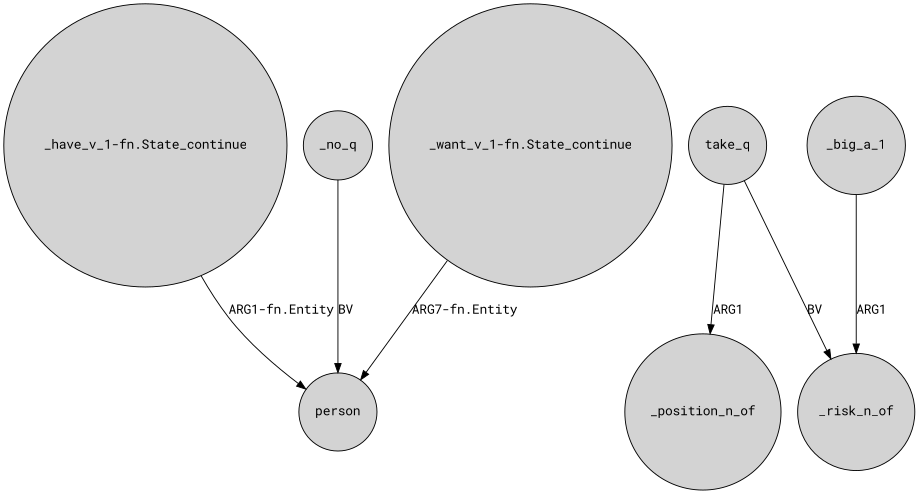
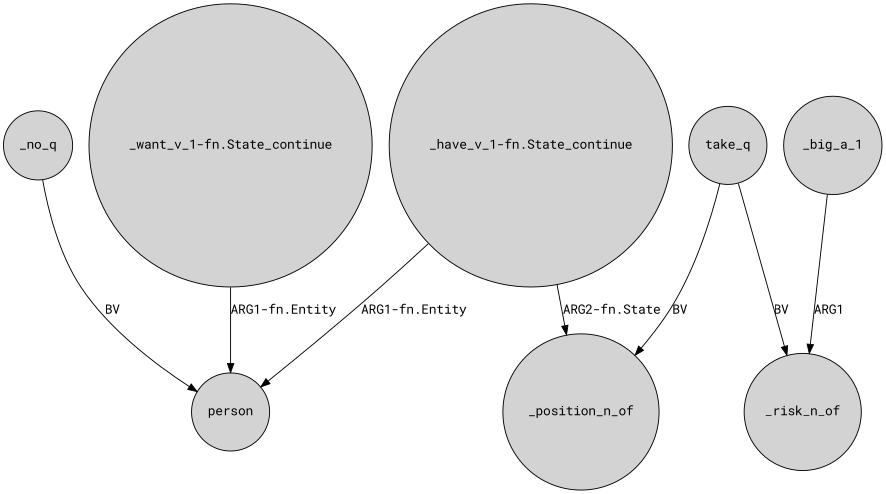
none -> (561, 305)
(465, 310) -> (284, 310)
(728, 310) -> (680, 310)
